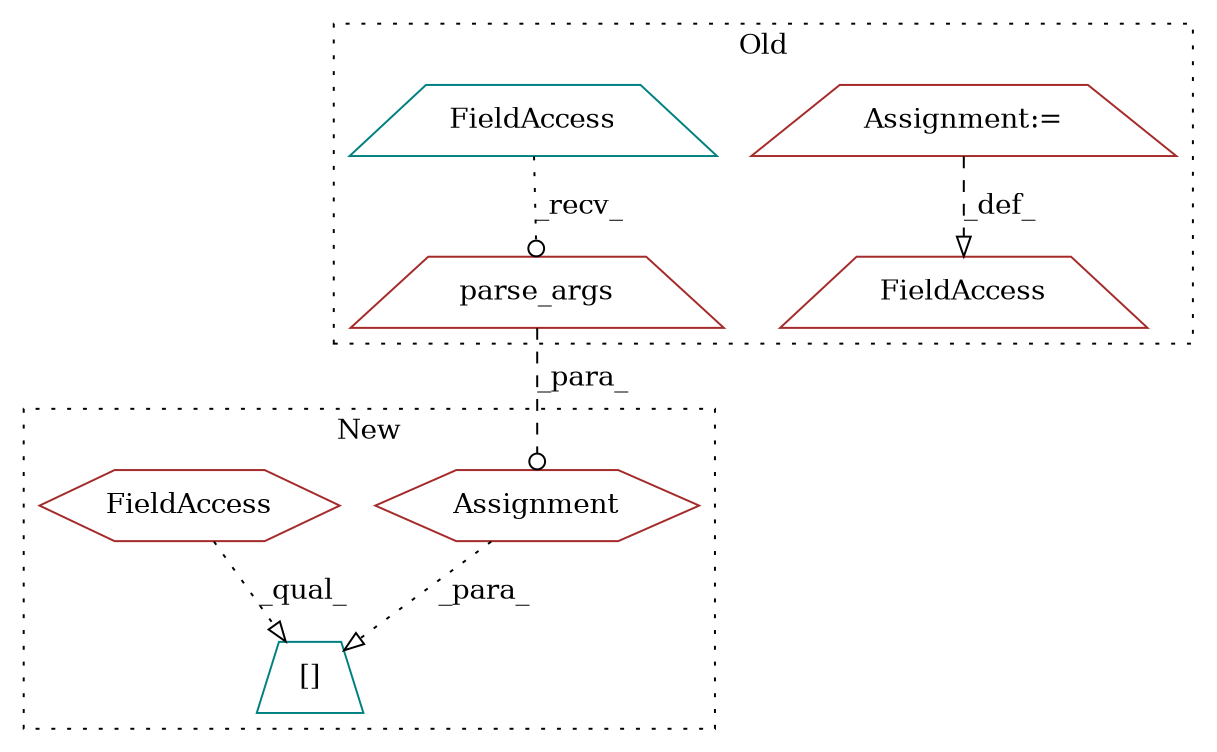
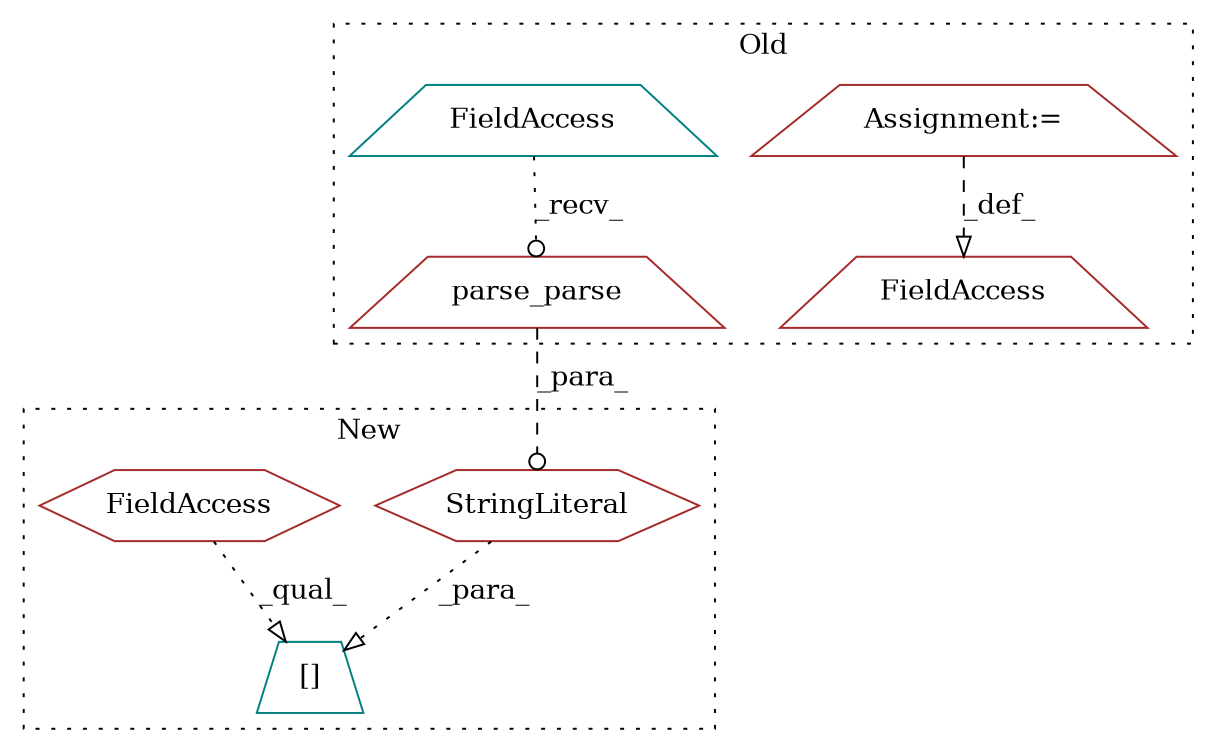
(537, 292) -> (537, 292)
(537, 506) -> (537, 506)
